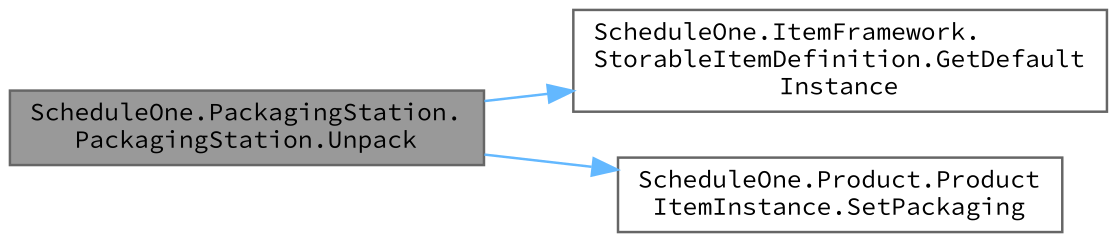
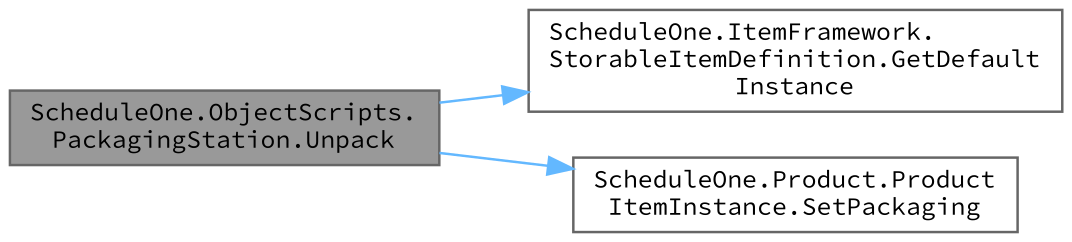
(247, 128) -> (225, 128)
